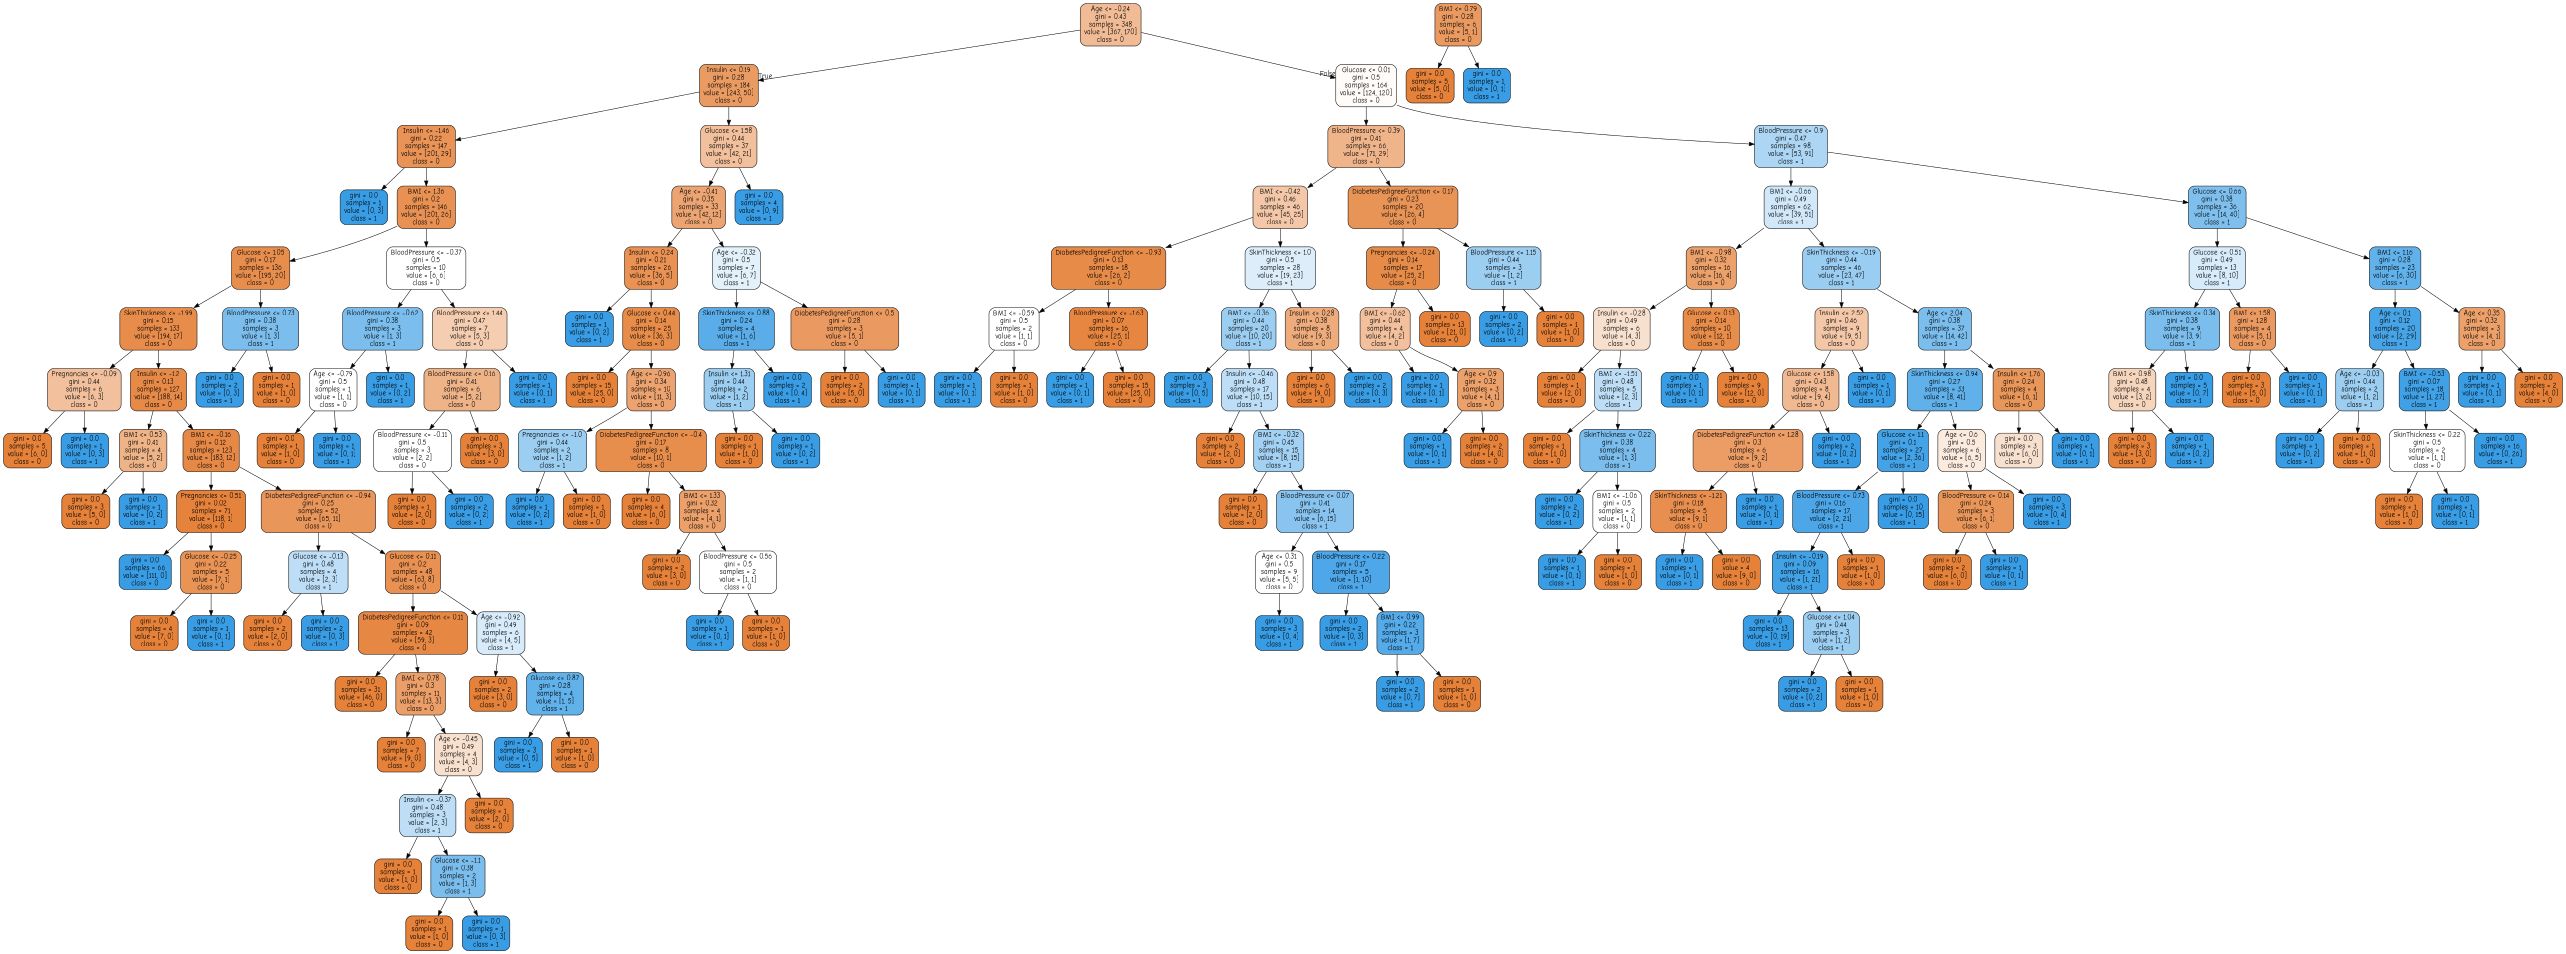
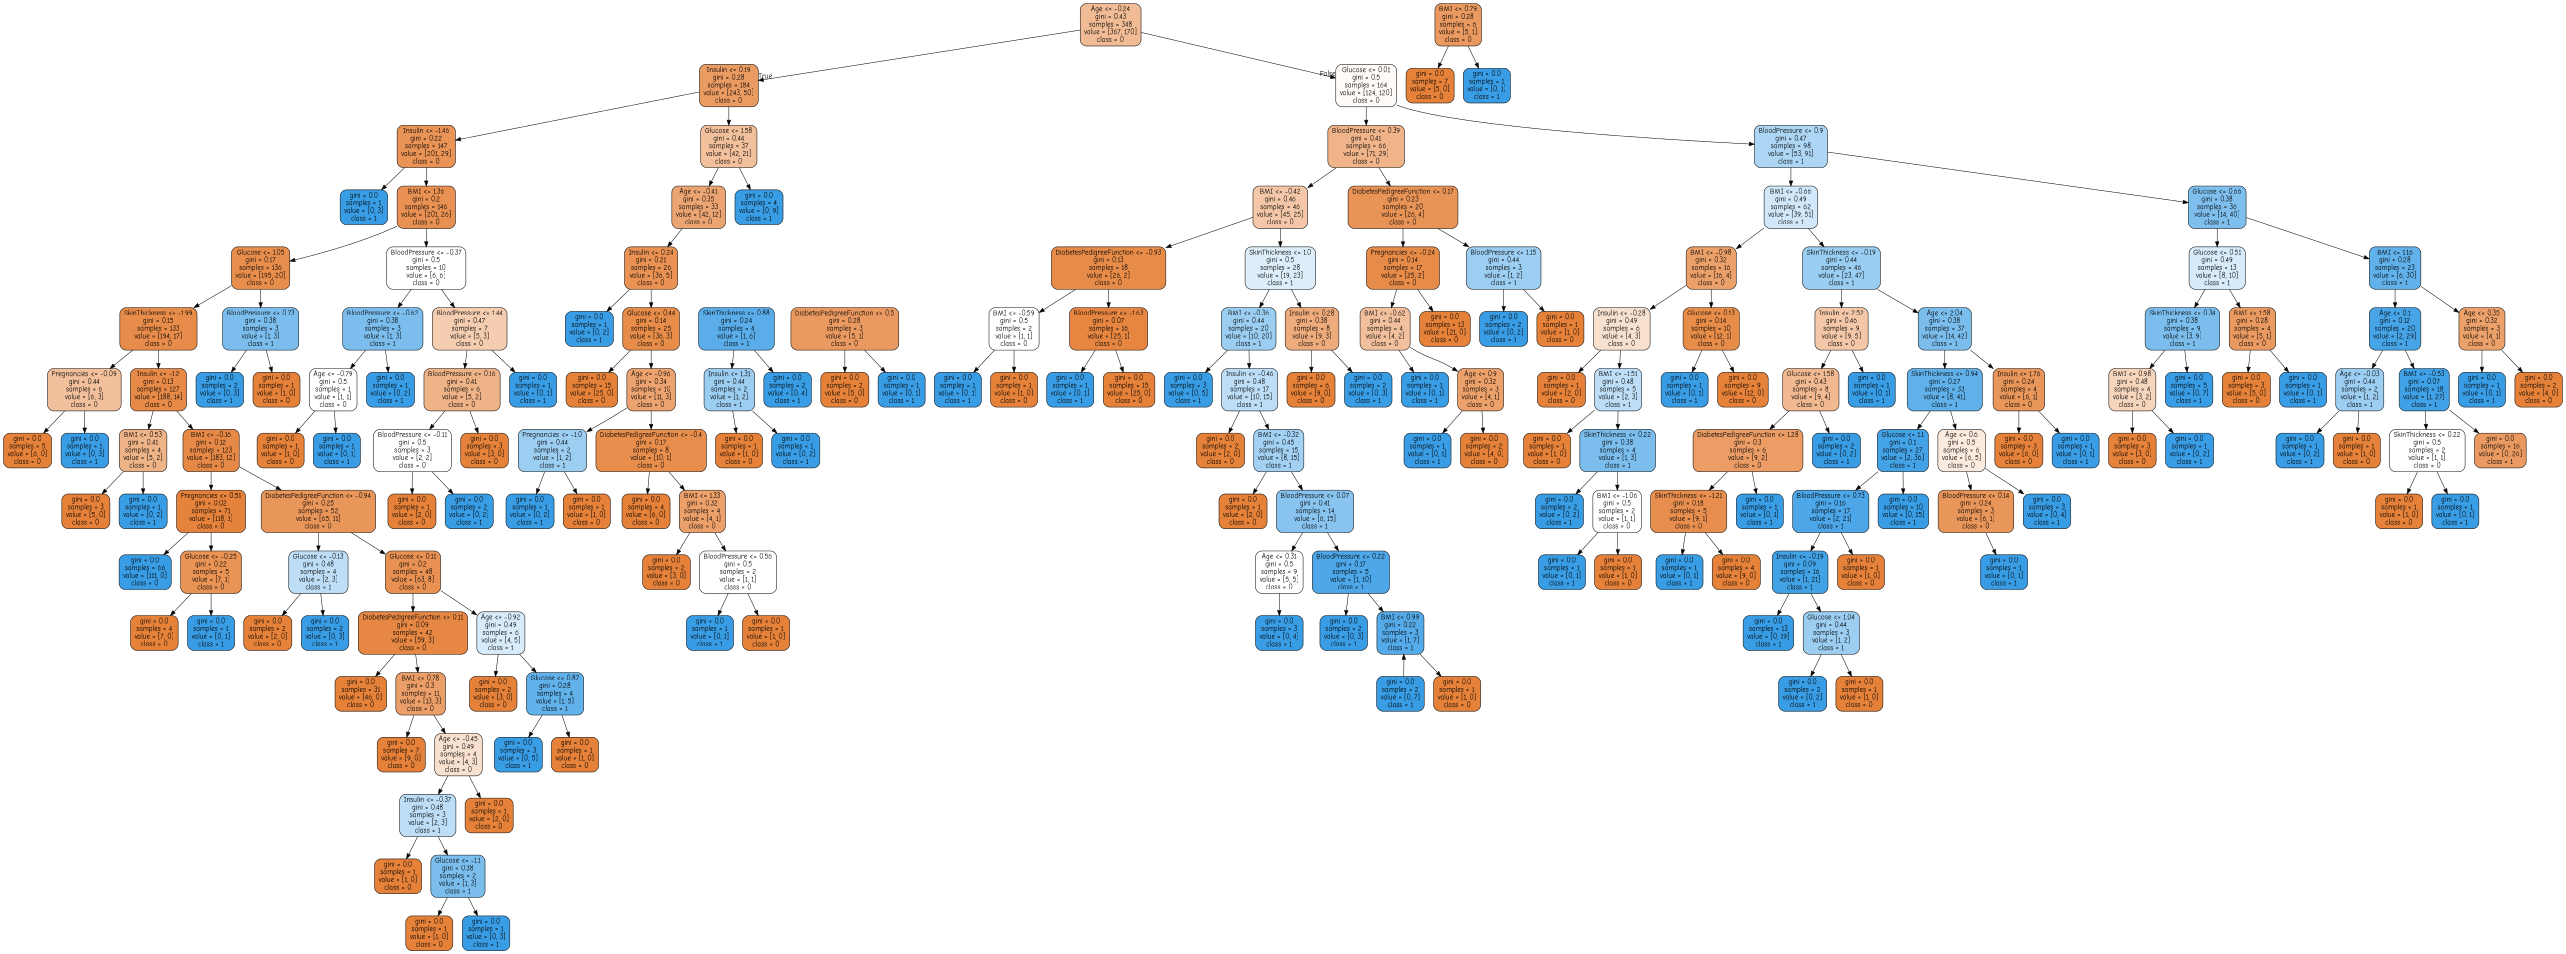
(1430, 86) -> (1430, 86)
(737, 268) -> none
(2252, 329) -> (2252, 329)
(2019, 451) -> (2019, 451)
(2500, 451) -> (2500, 451)
(1736, 572) -> (1736, 572)
(1947, 572) -> none
(1397, 663) -> (1404, 668)
